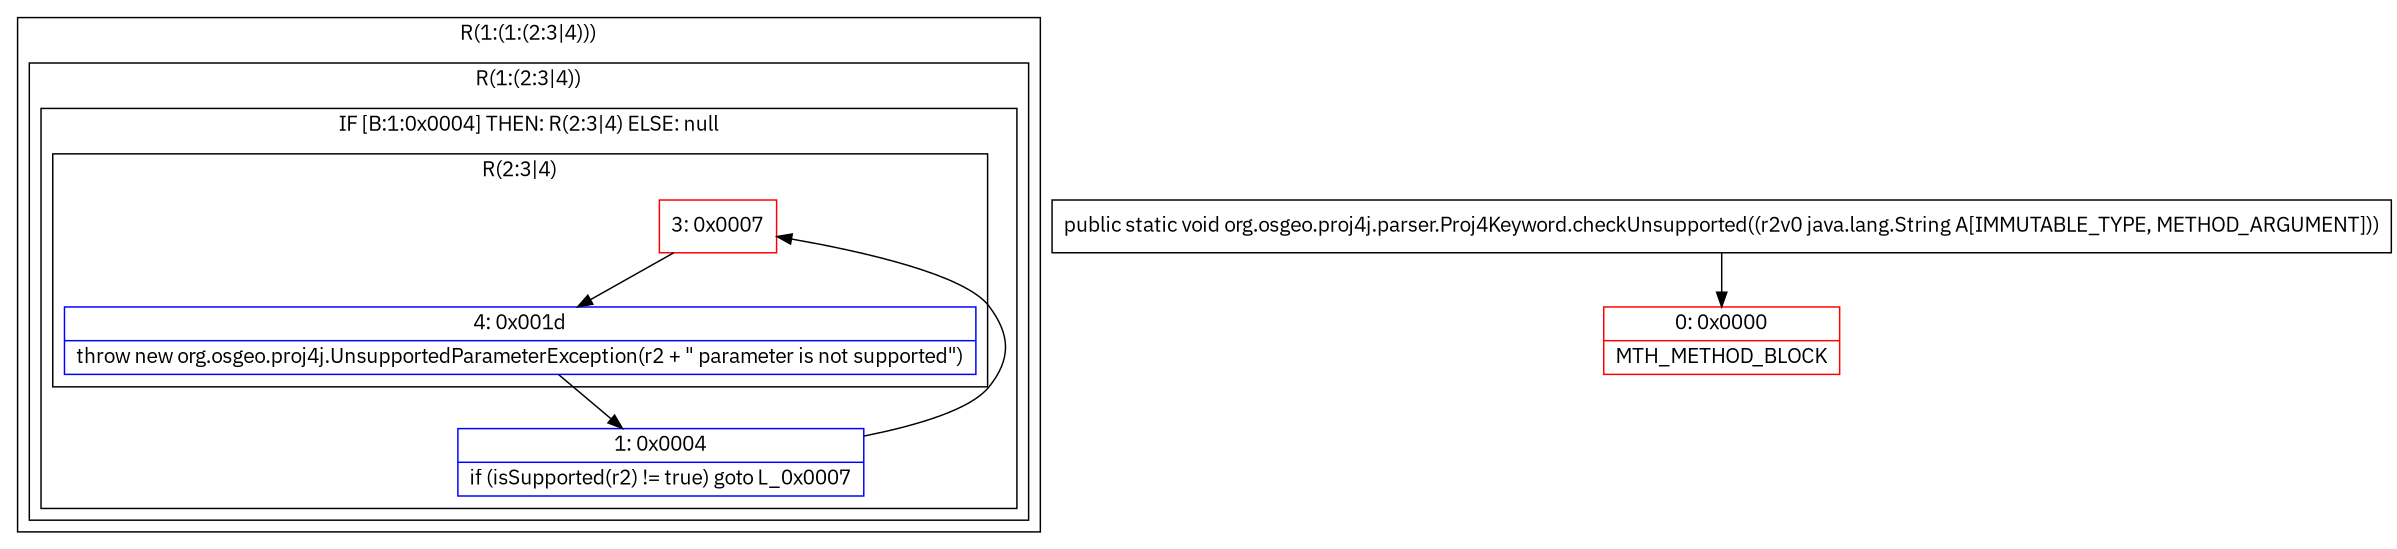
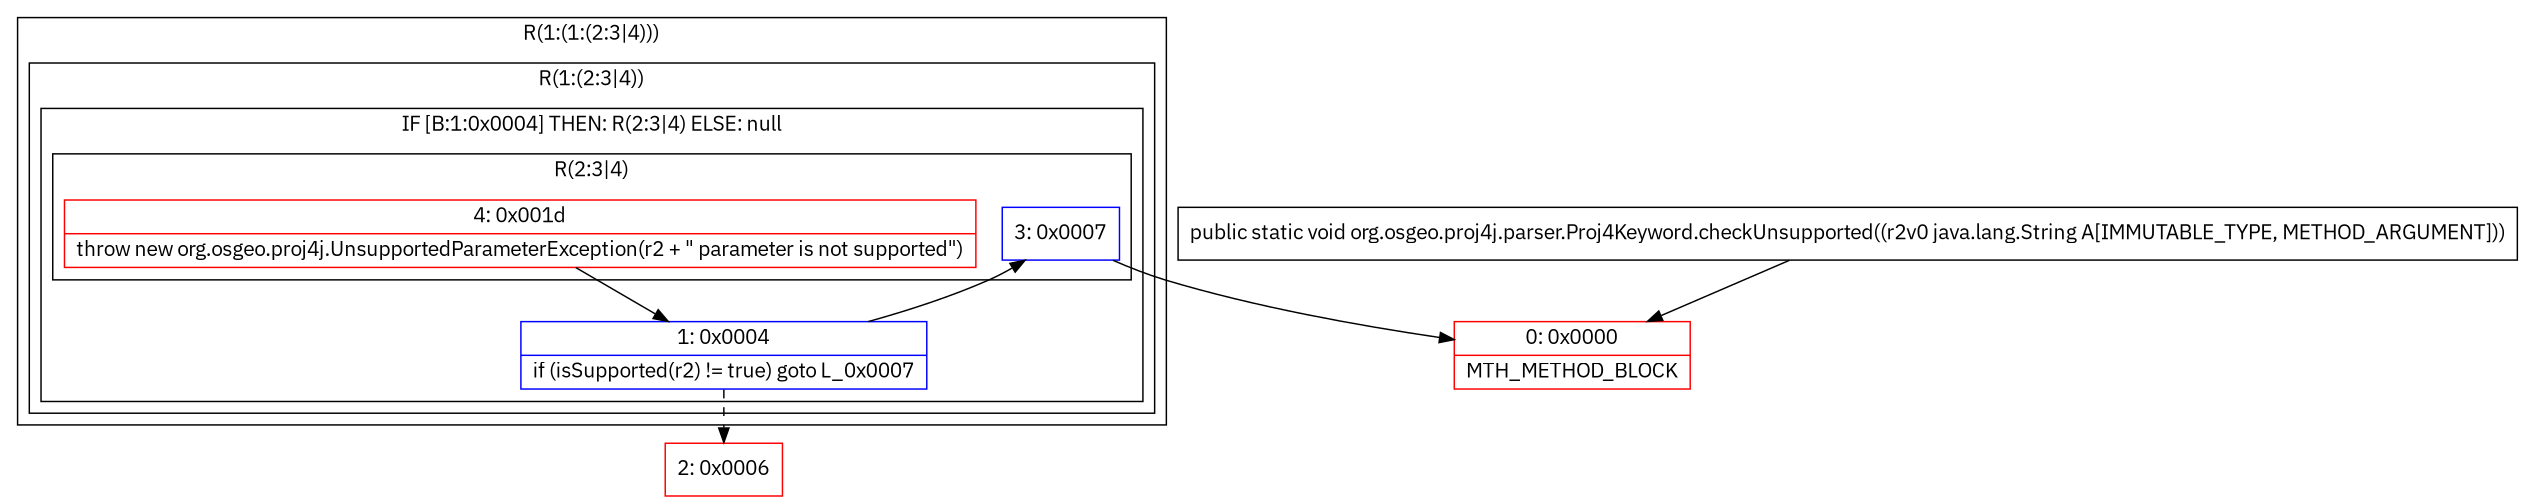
(718, 226) -> (1061, 234)
(632, 276) -> (1274, 308)
(520, 341) -> (520, 234)
none -> (724, 470)
